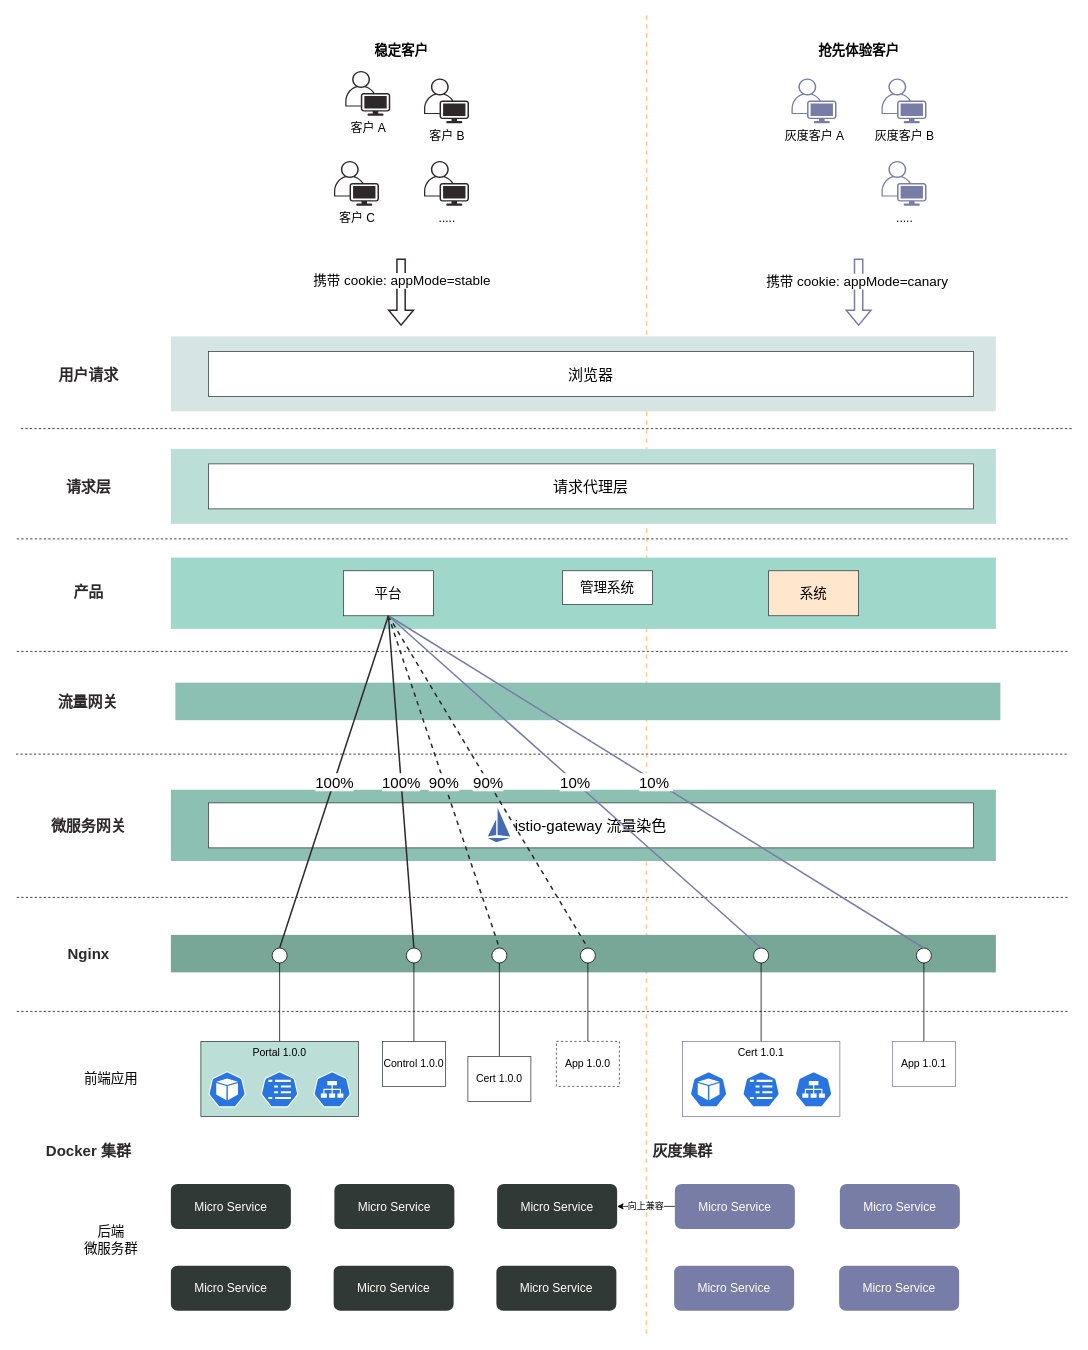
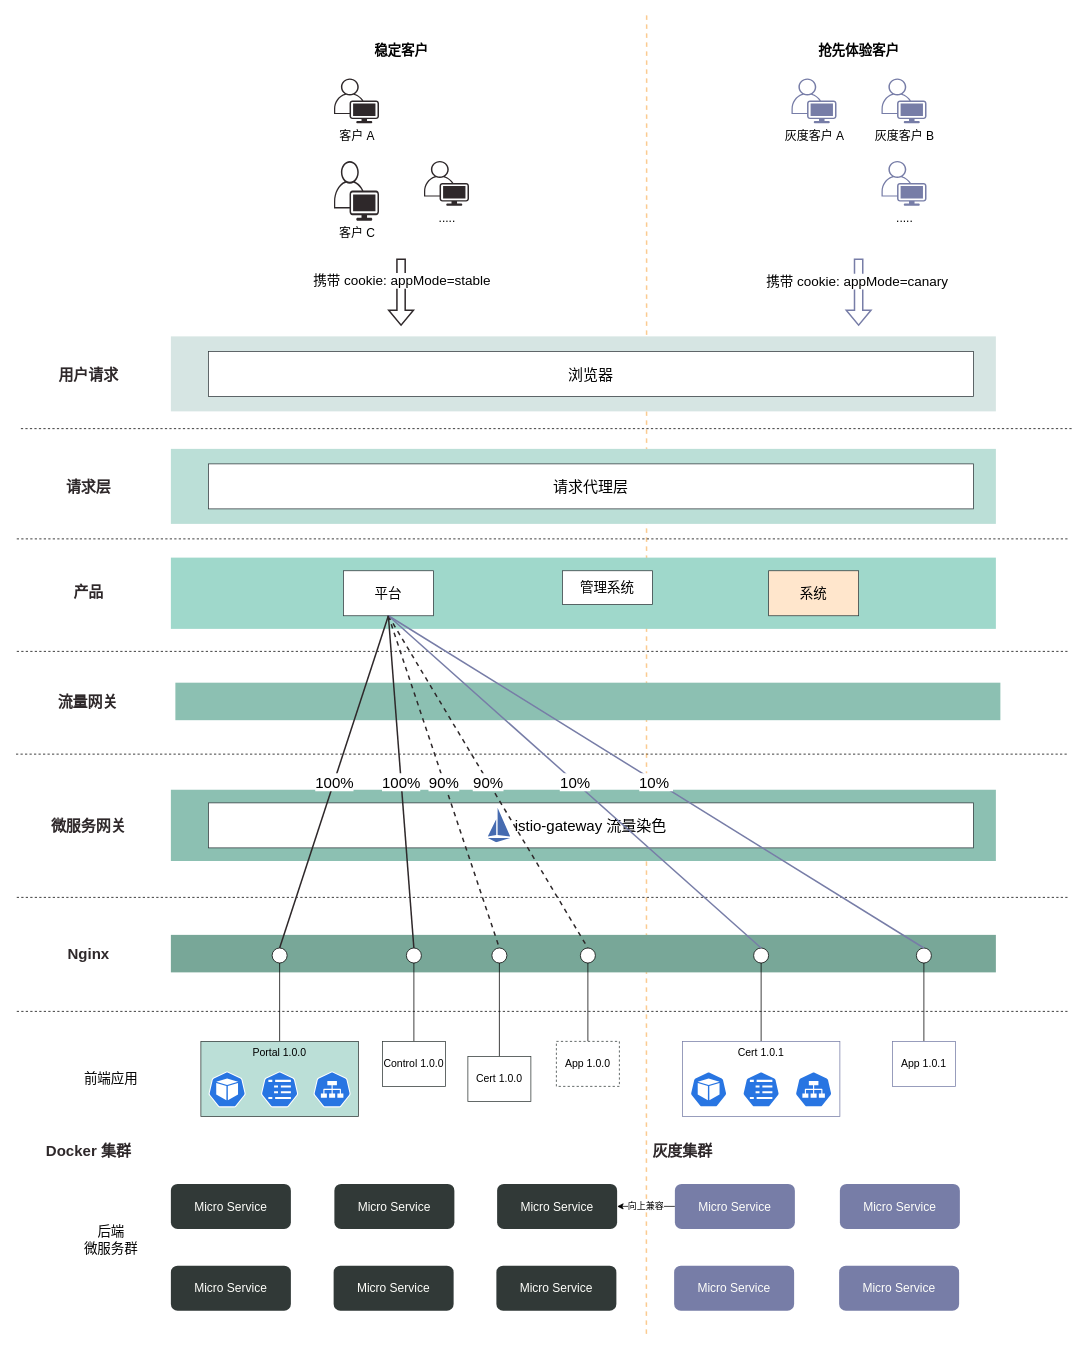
(368, 93) -> (356, 101)
(446, 101) -> none
(356, 183) -> (356, 191)
